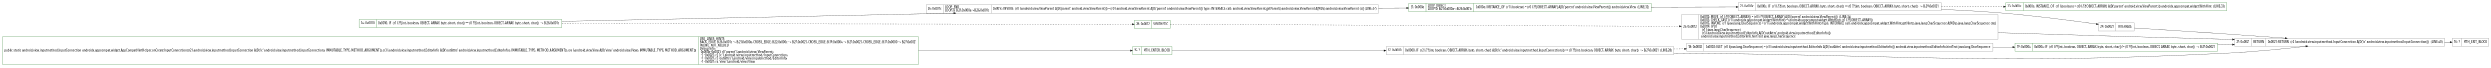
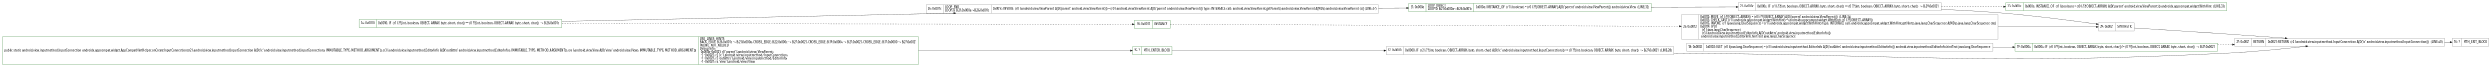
(1161, 24) -> (1161, 24)
(2125, 27) -> (2125, 27)
(2115, 36) -> (2047, 27)
(2225, 45) -> (2225, 45)
(1679, 49) -> none
